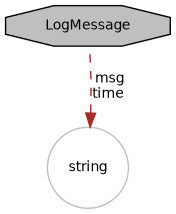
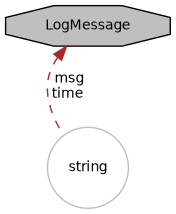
(91, 80) -> (48, 97)
